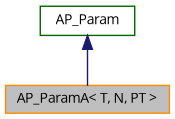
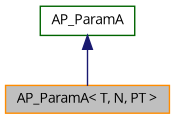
(88, 21) -> (88, 21)
